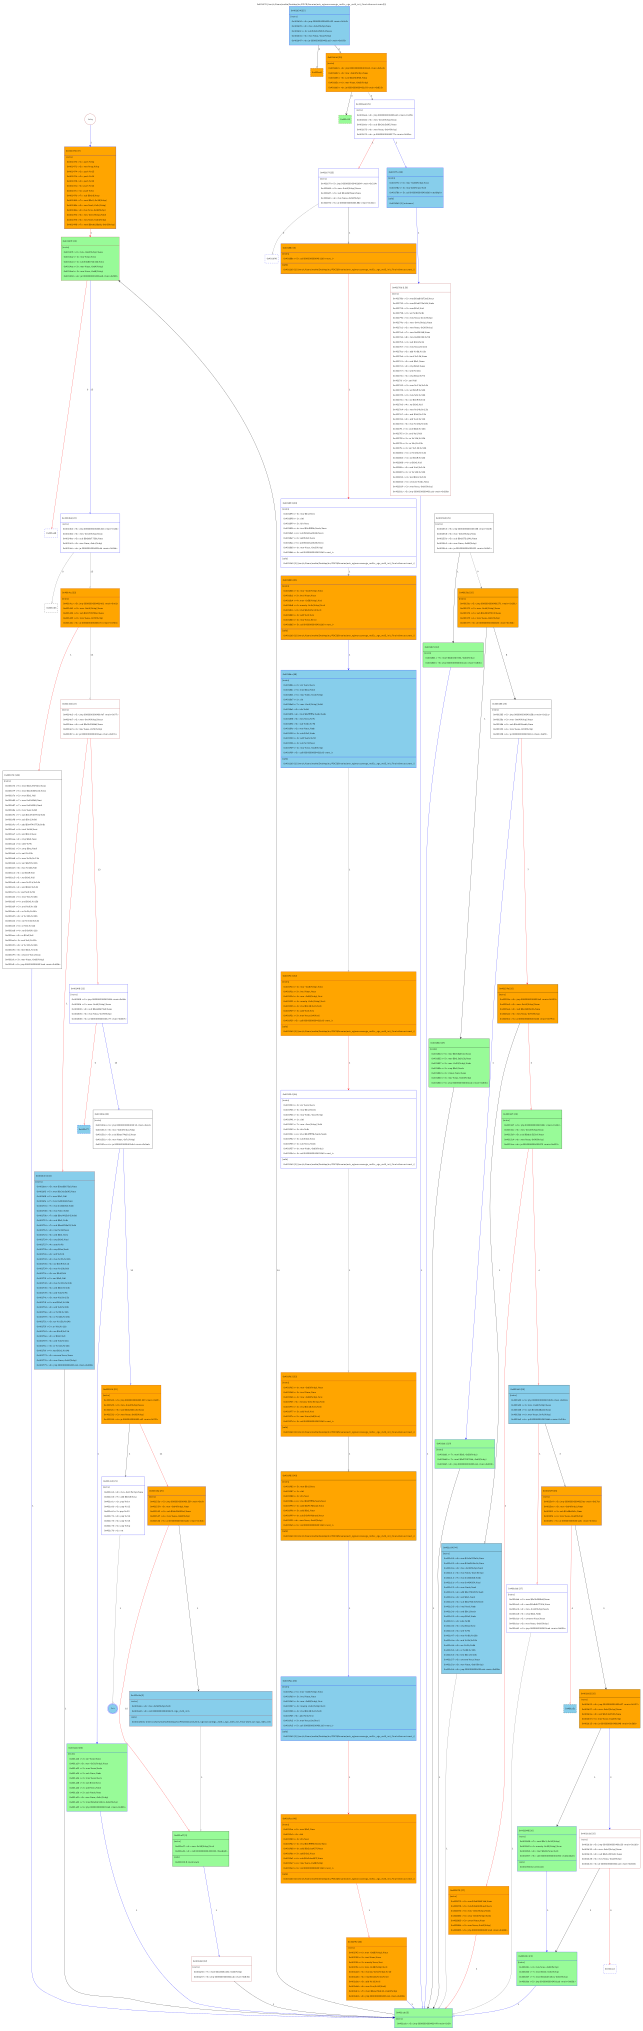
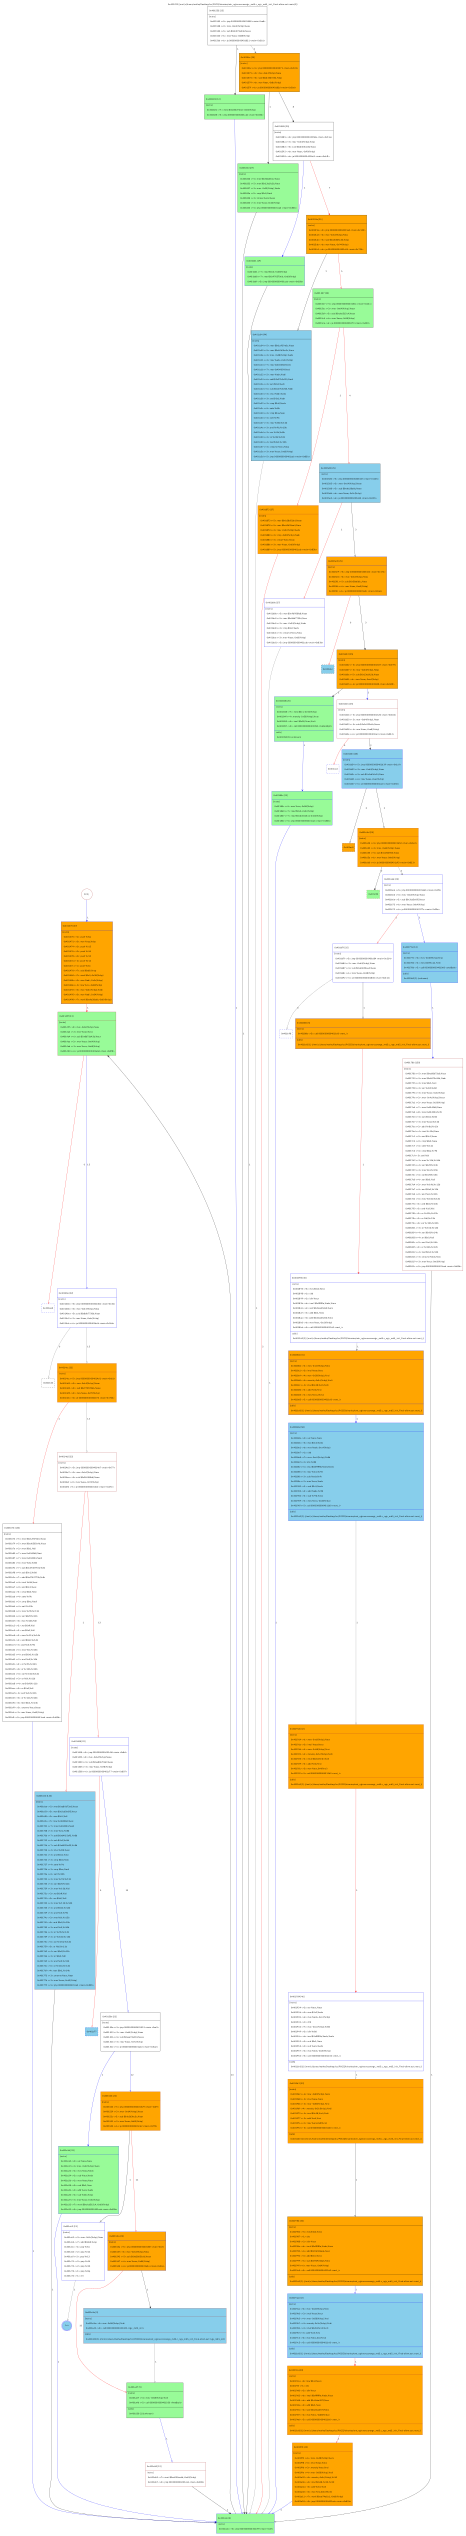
(421, 1251) -> (431, 1957)
(578, 1909) -> (370, 743)
